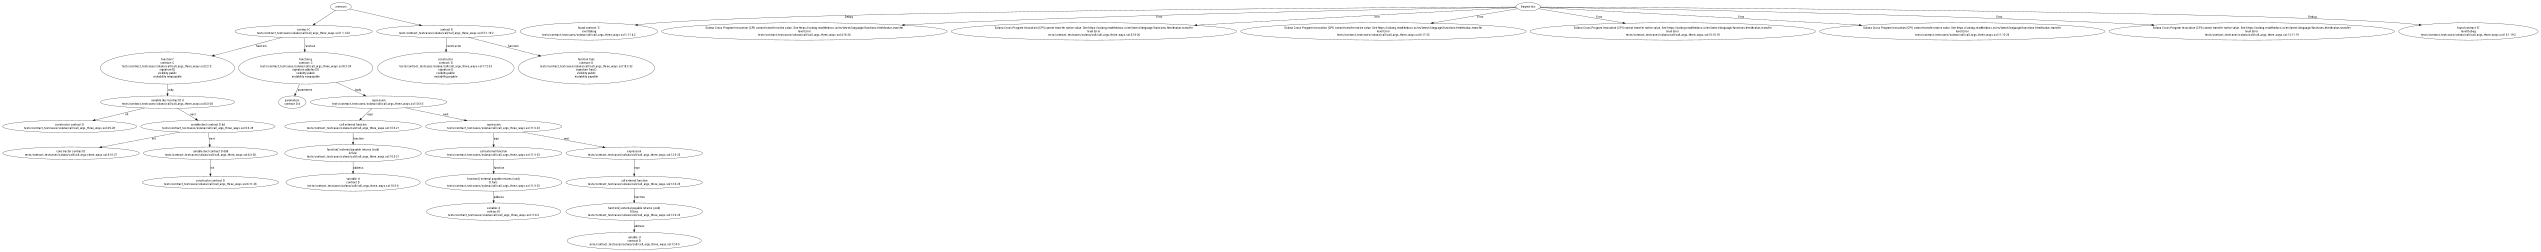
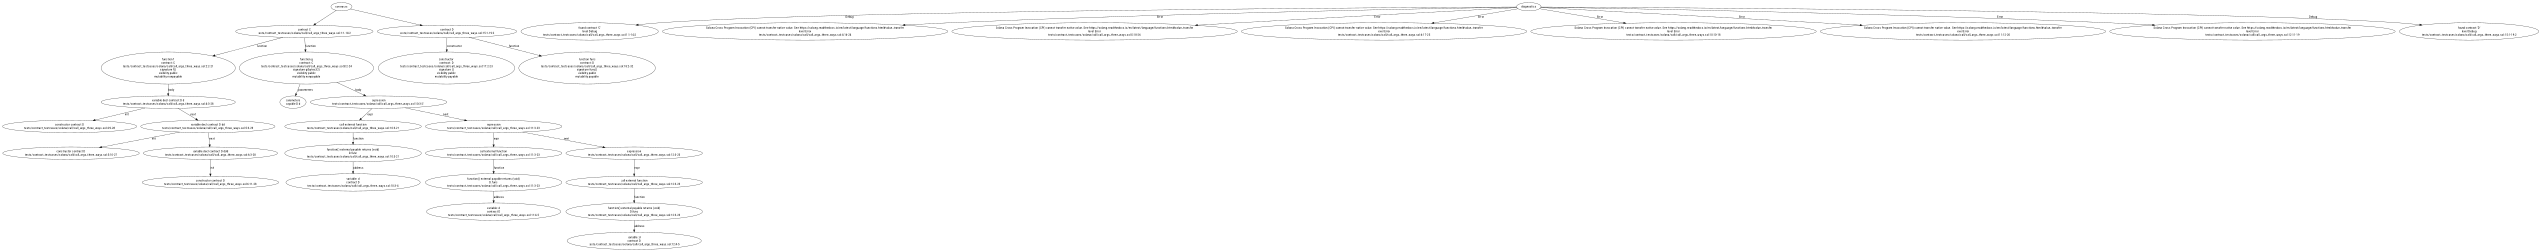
(292, 102) -> (293, 102)
